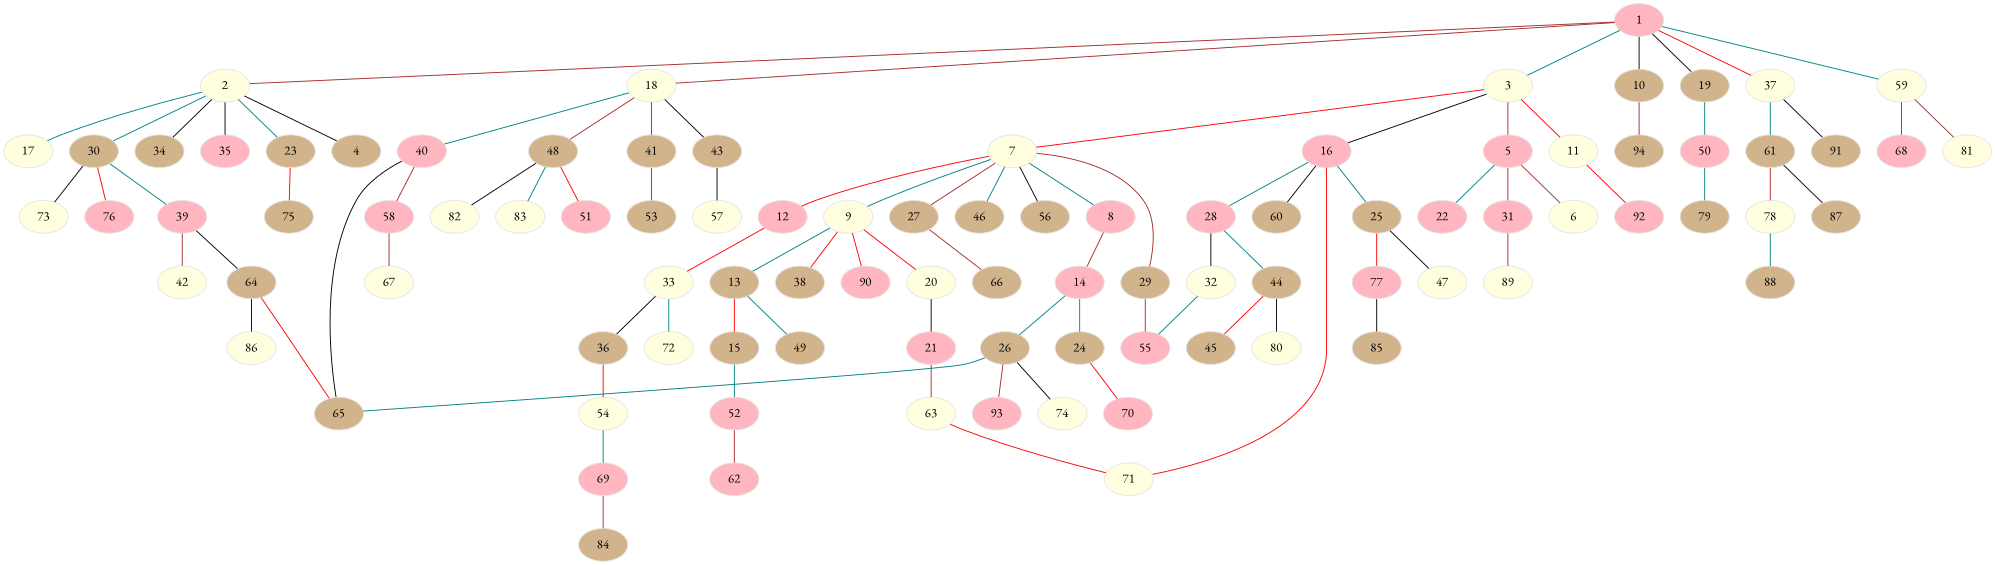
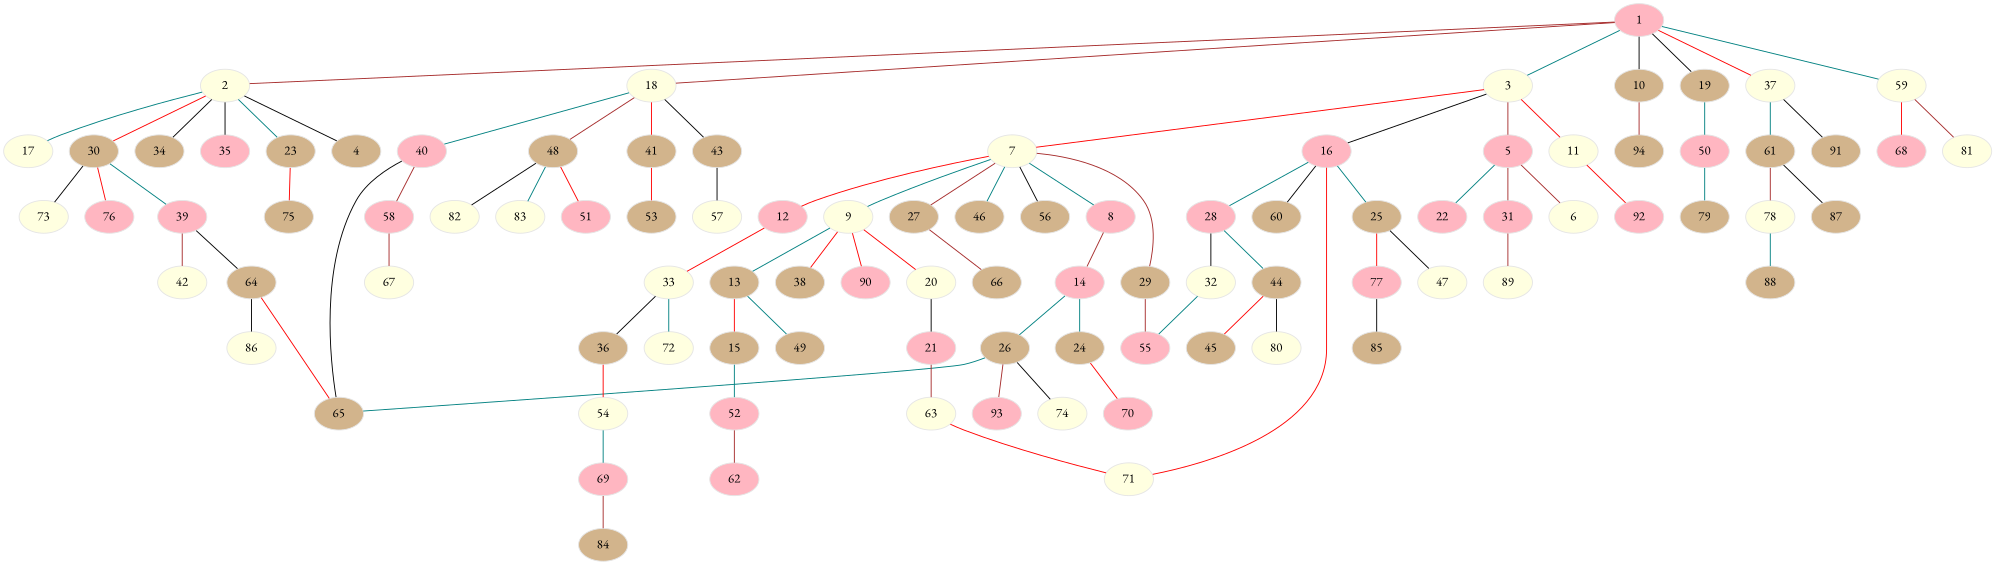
(159, 118) -> (159, 118)
